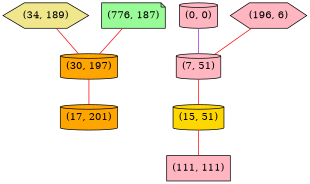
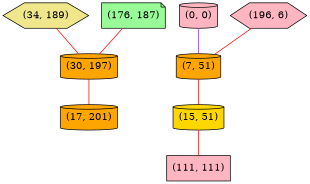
(133, 16) -> (133, 16)
(199, 66) -> (199, 66)
